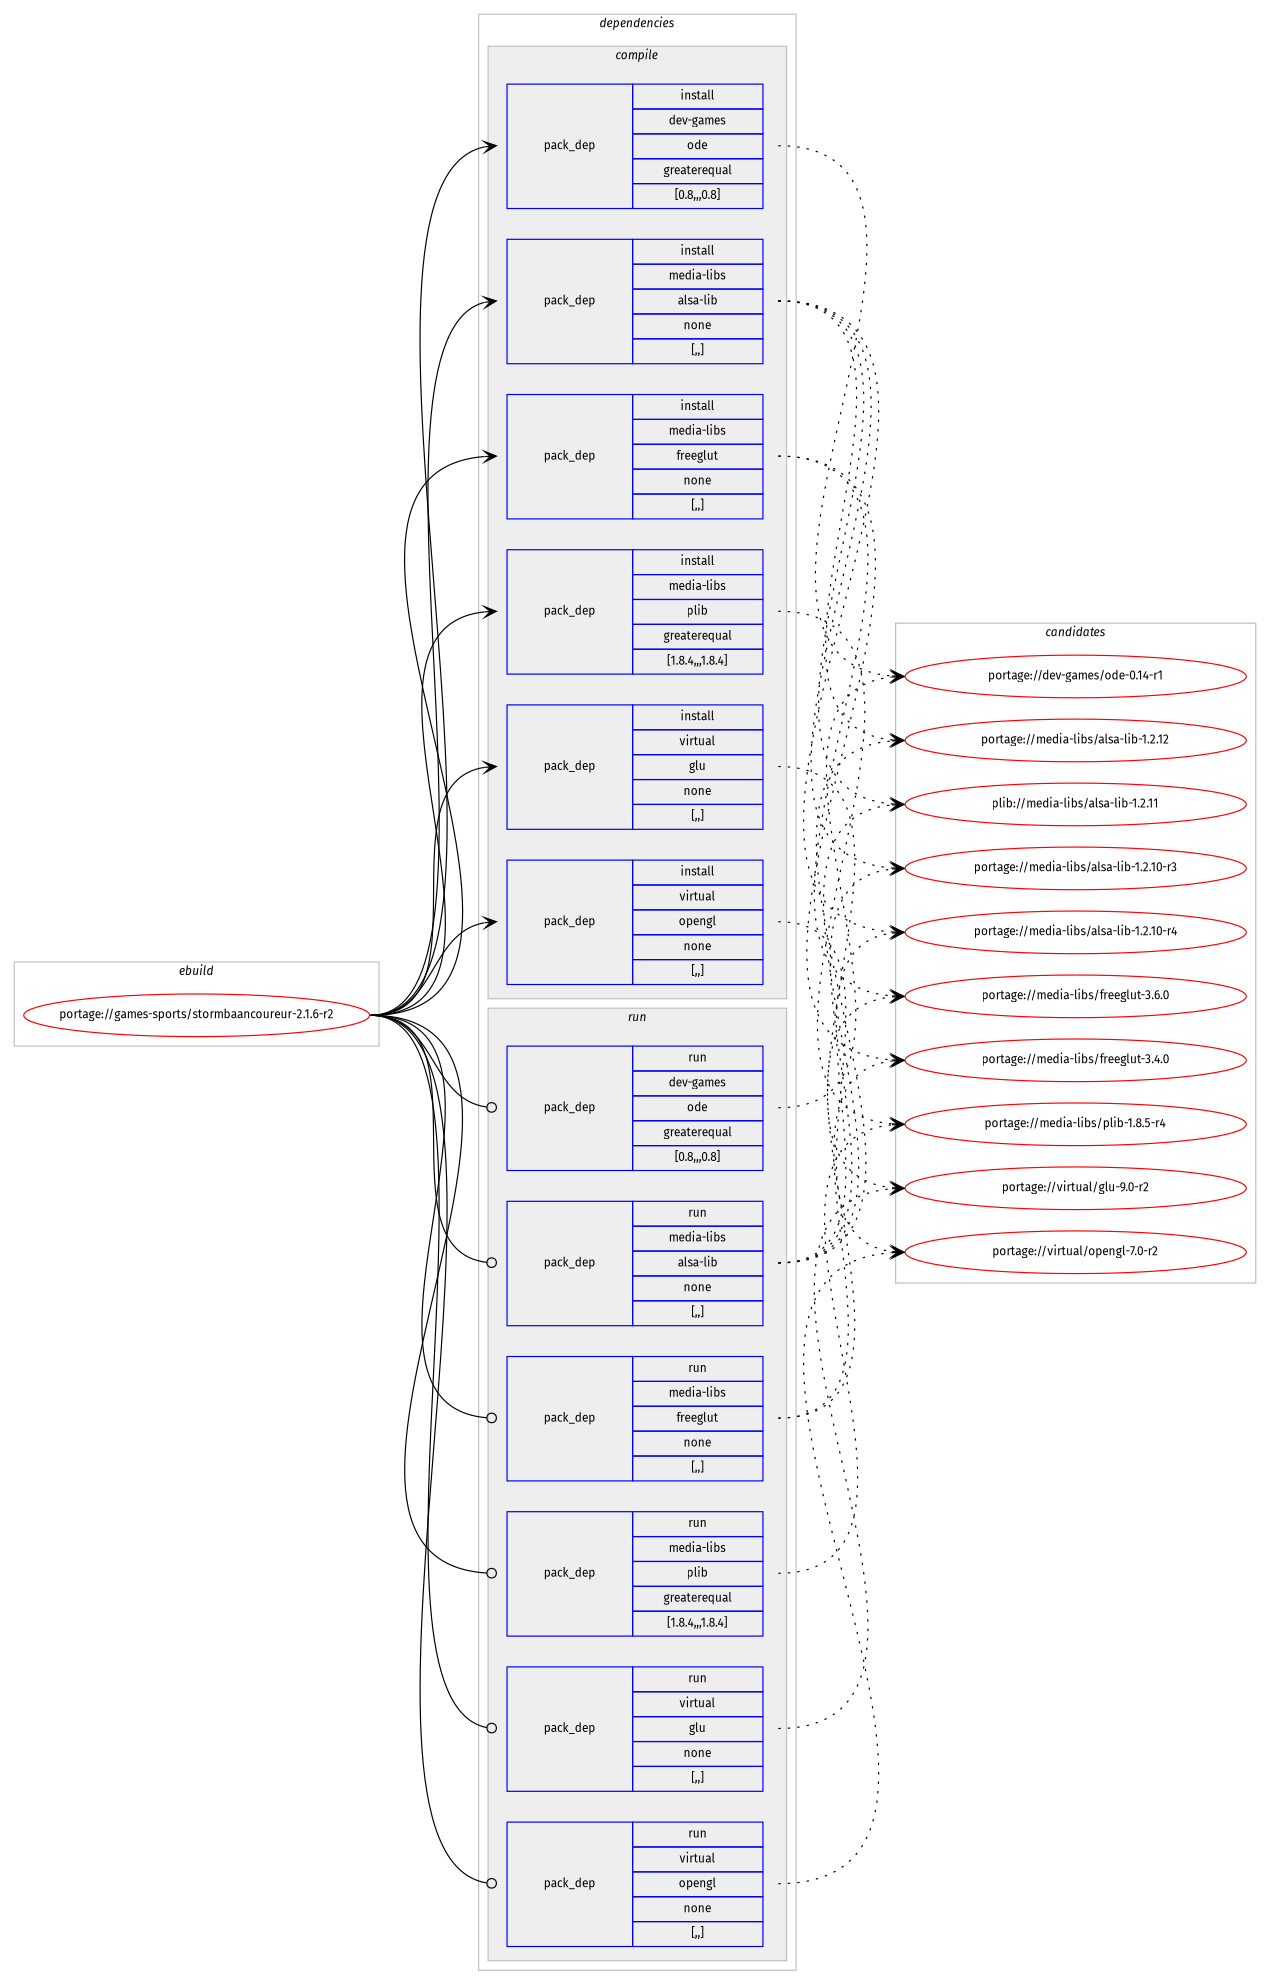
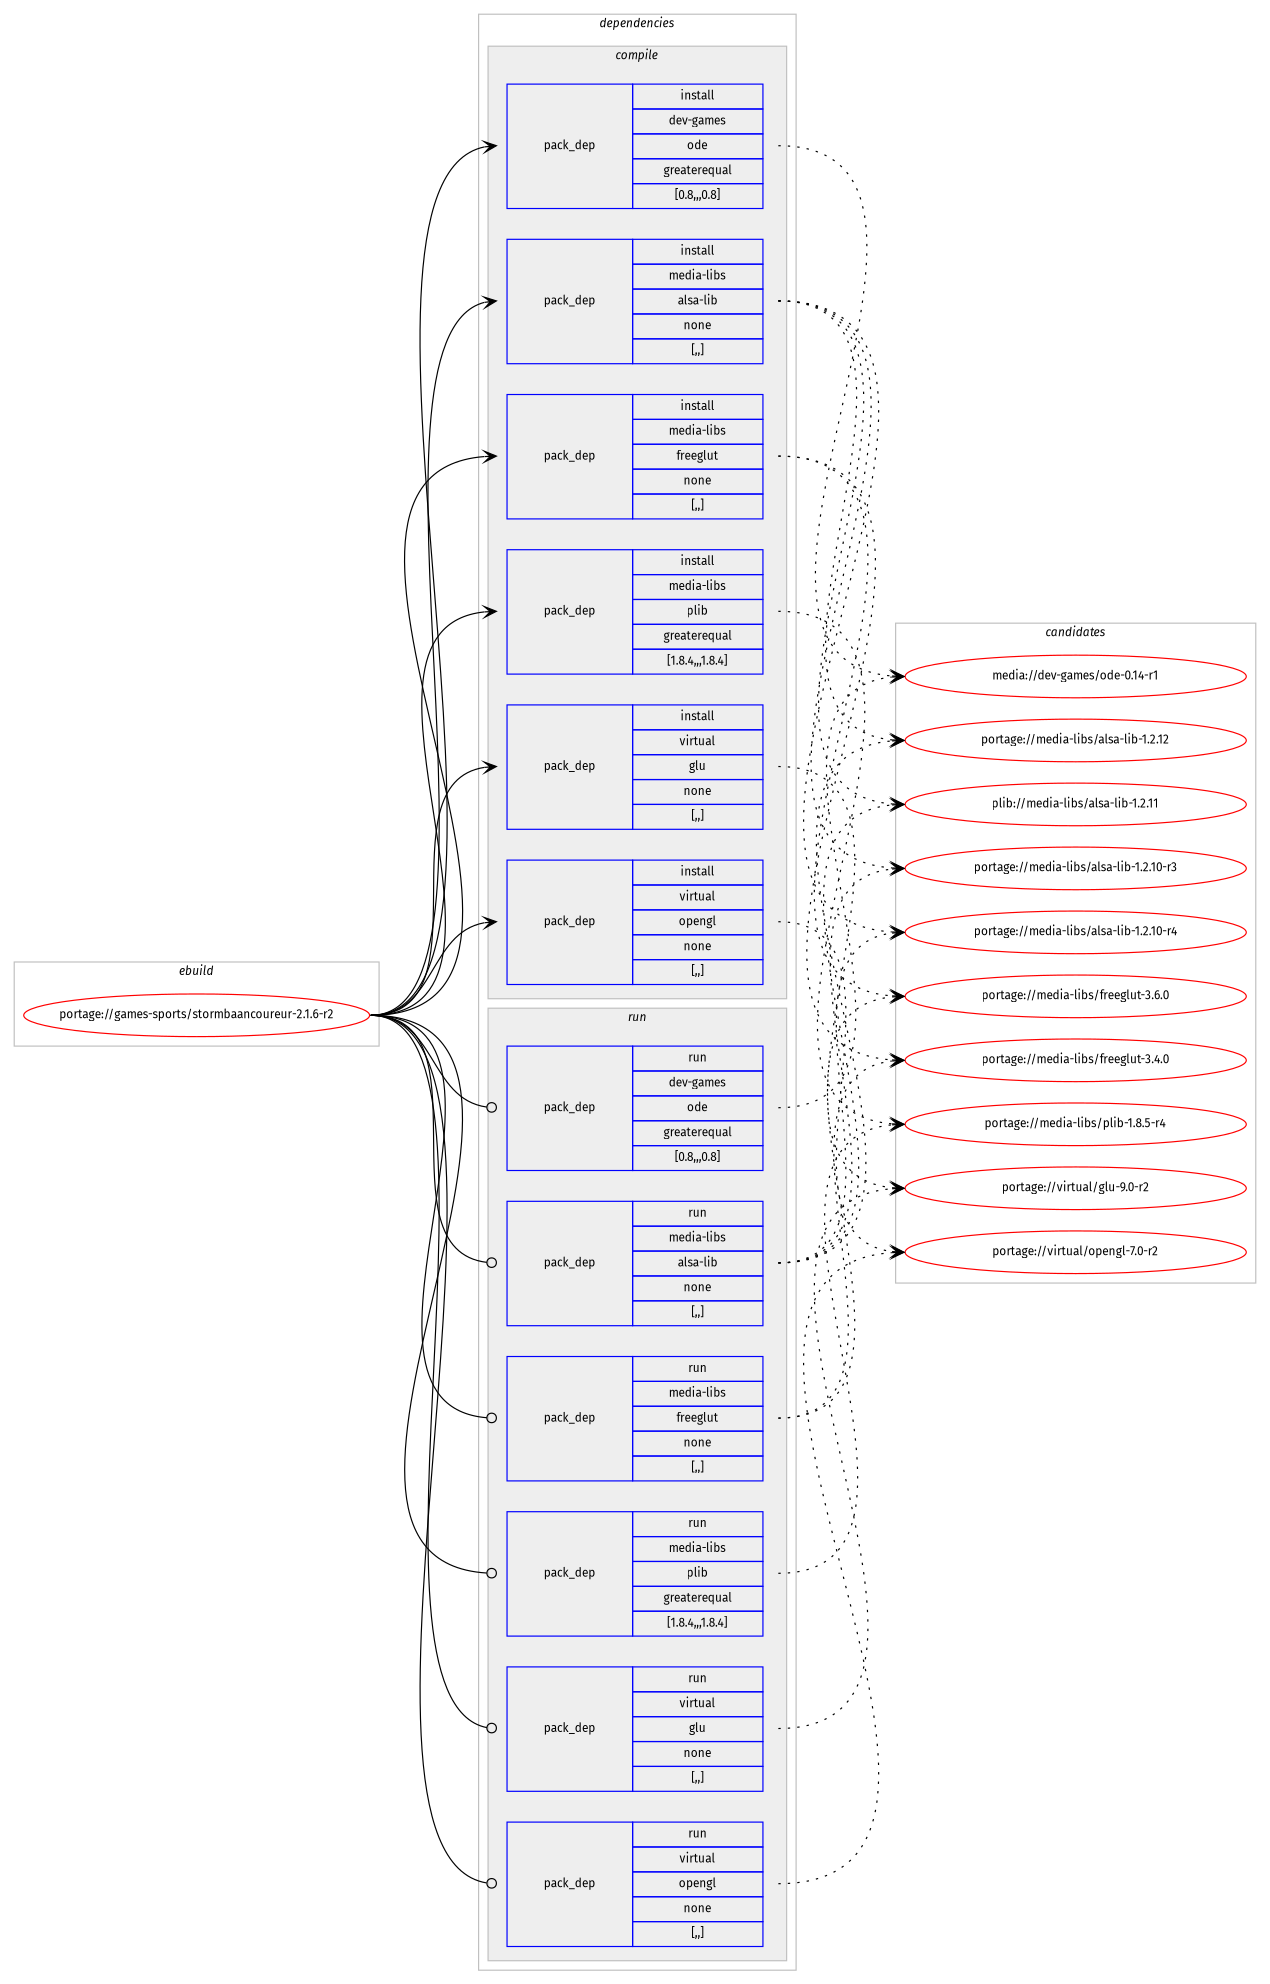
(1076, 676) -> (1076, 676)
